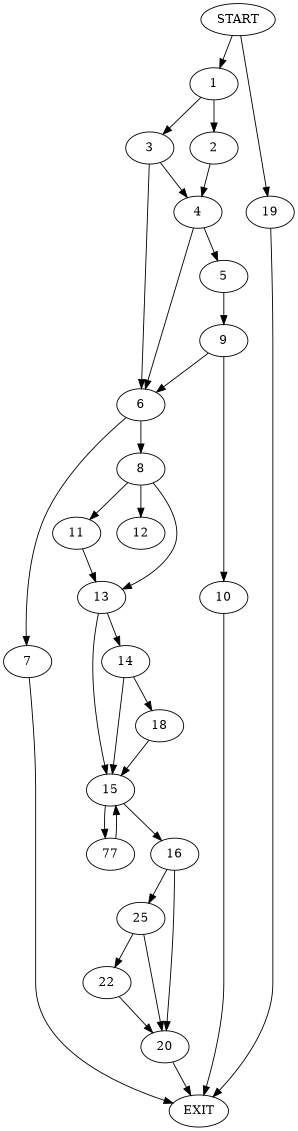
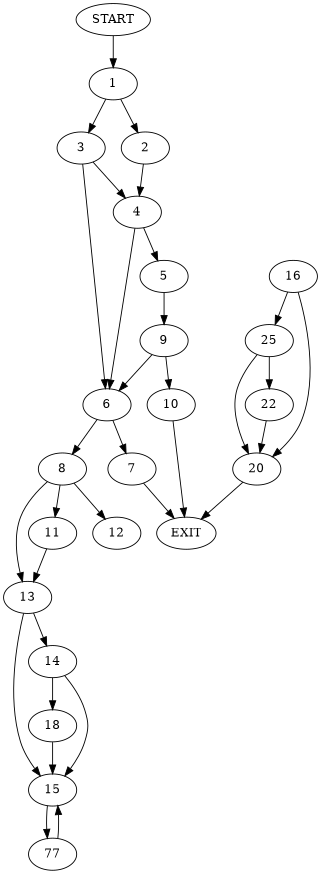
(270, 212) -> none
(139, 819) -> none
